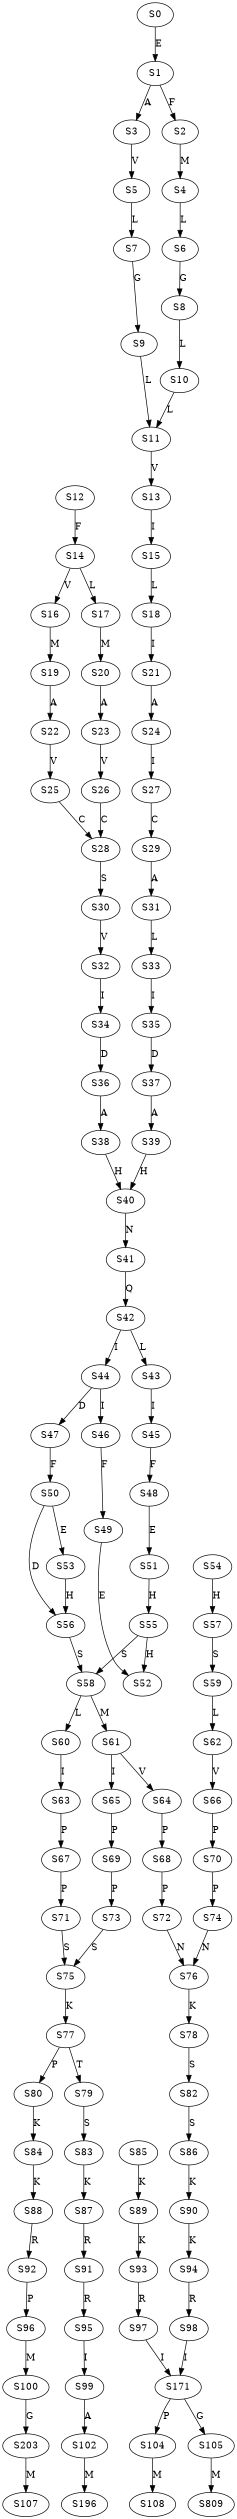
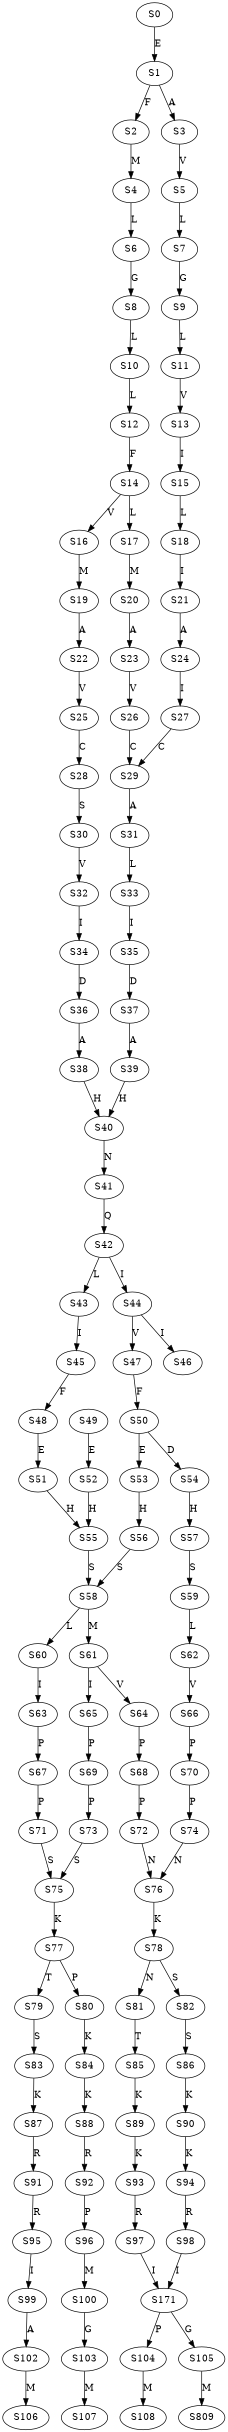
(167, 407) -> (130, 392)
(101, 817) -> (130, 744)
(82, 1406) -> (136, 1333)
(102, 1479) -> none
(29, 1560) -> (162, 1448)
(146, 1651) -> (89, 1506)
none -> (135, 2007)
(26, 2446) -> (85, 2359)
(85, 2504) -> (26, 2418)
